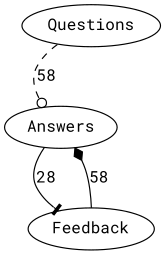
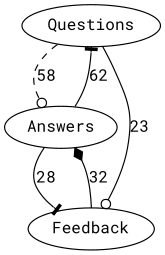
none -> (87, 81)
none -> (130, 122)
(99, 178) -> (99, 178)
